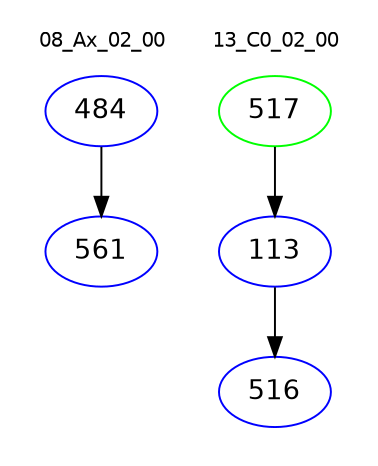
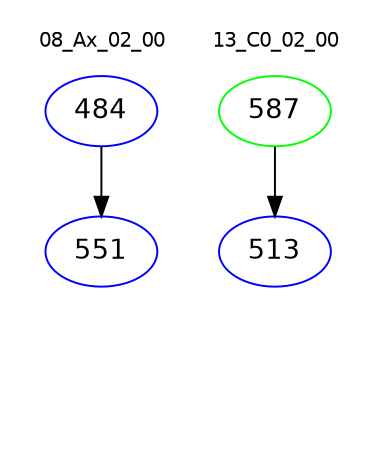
(275, 111) -> (275, 111)
(101, 252) -> (101, 252)
(275, 252) -> (275, 252)
(275, 392) -> none
